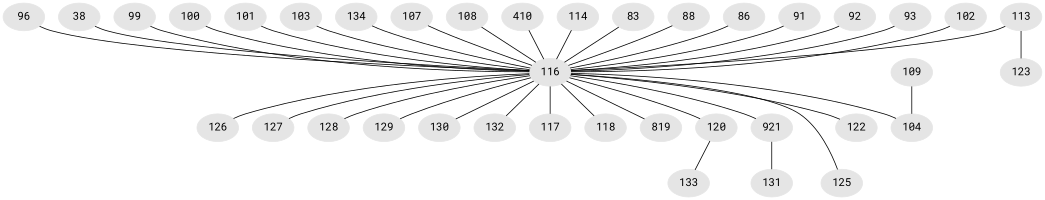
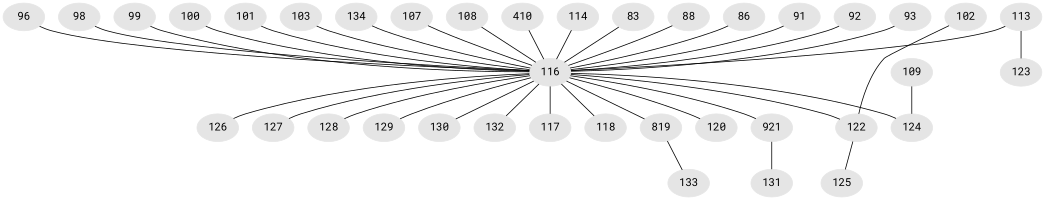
(79, 17) -> (79, 17)
(762, 62) -> (889, 56)
(793, 111) -> (849, 155)
(912, 128) -> (912, 128)
(702, 155) -> (675, 155)
